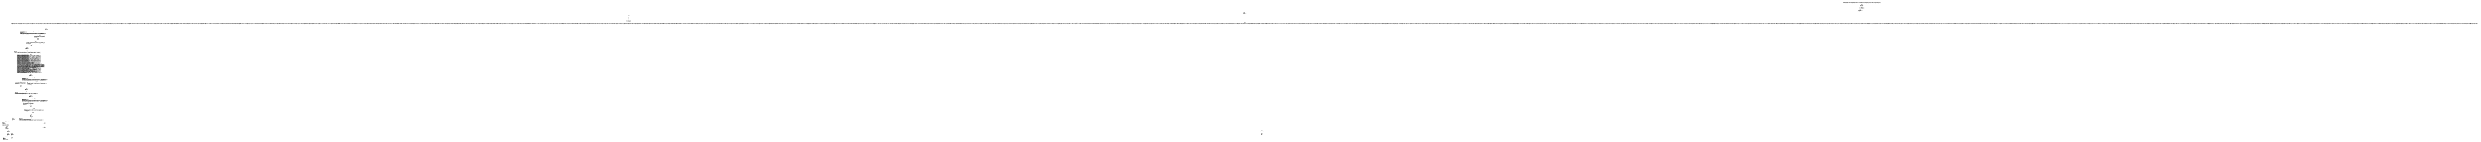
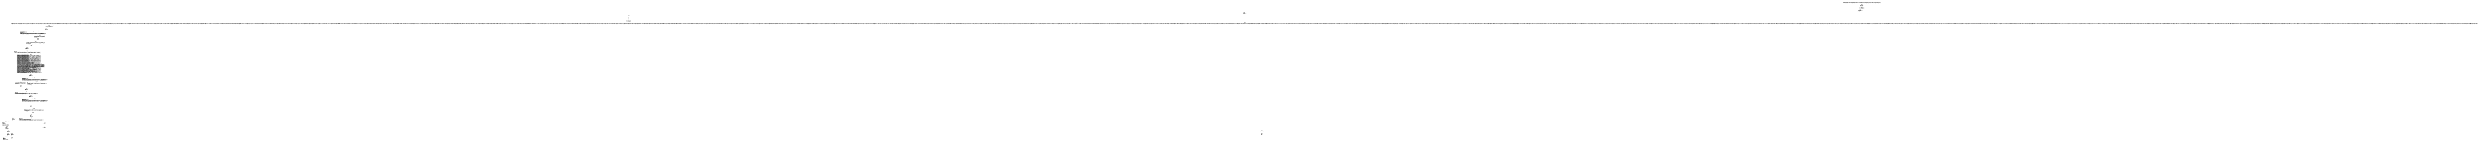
none -> (49, 26)
(28, 104) -> none
